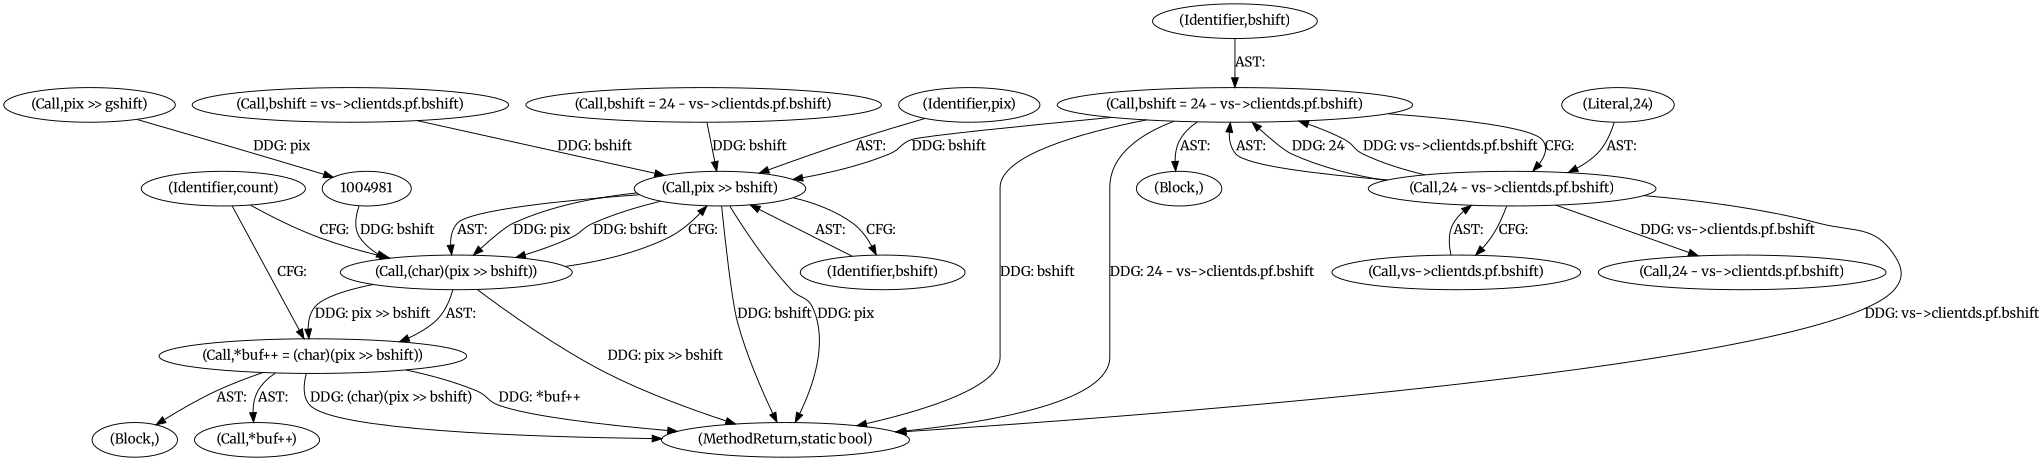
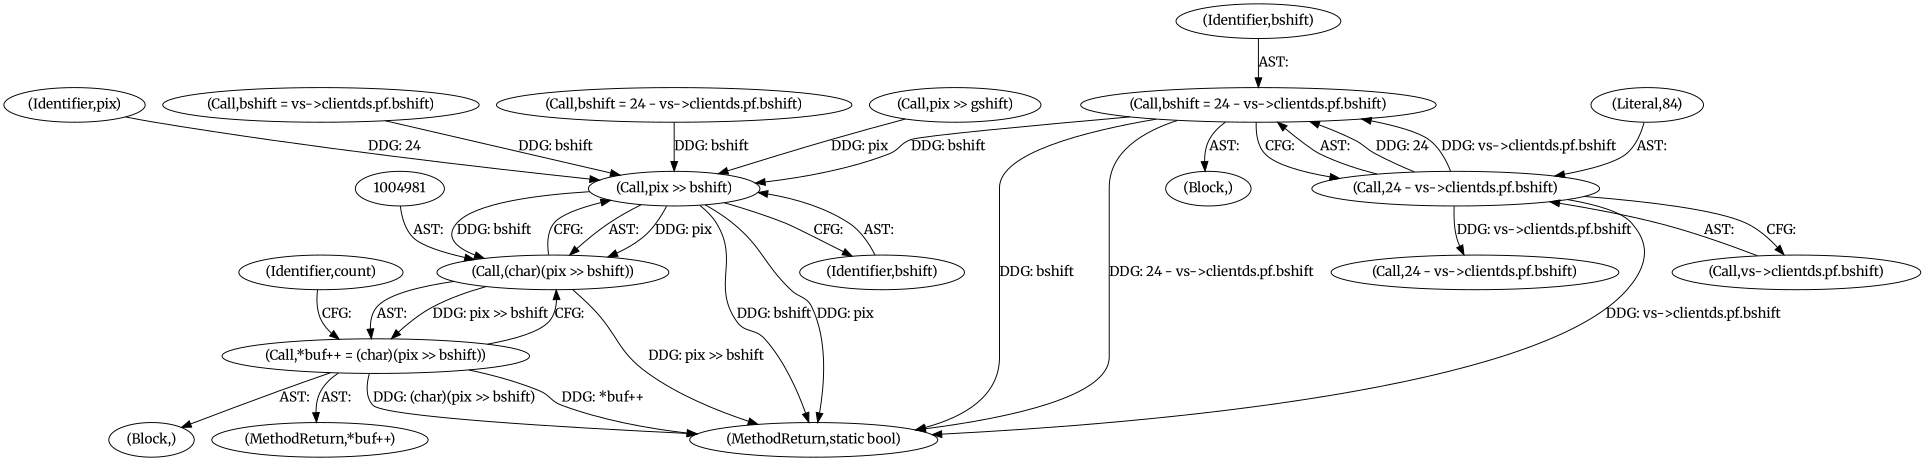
(1618, 105) -> (1647, 105)
(230, 147) -> (816, 144)
(873, 147) -> (395, 147)
(398, 231) -> (430, 231)
(313, 235) -> (531, 333)
(257, 440) -> (320, 440)
